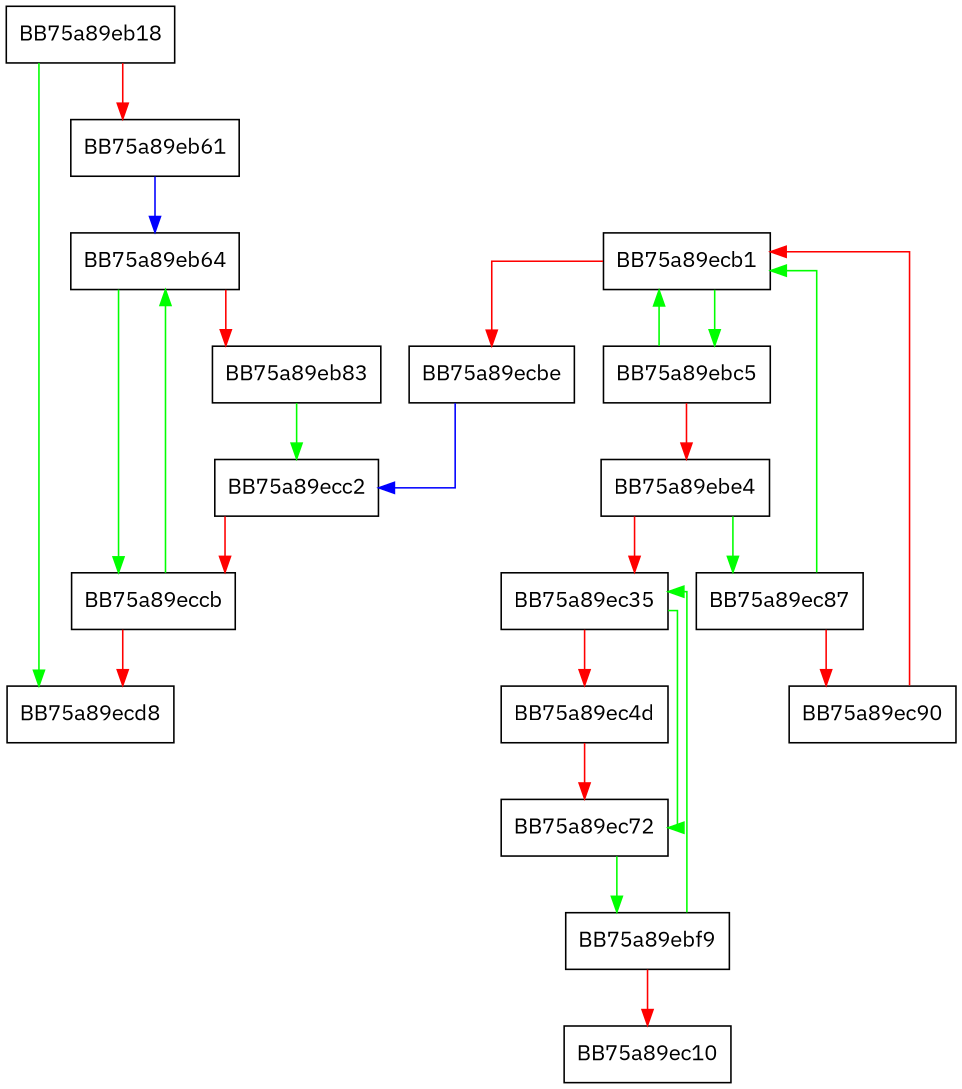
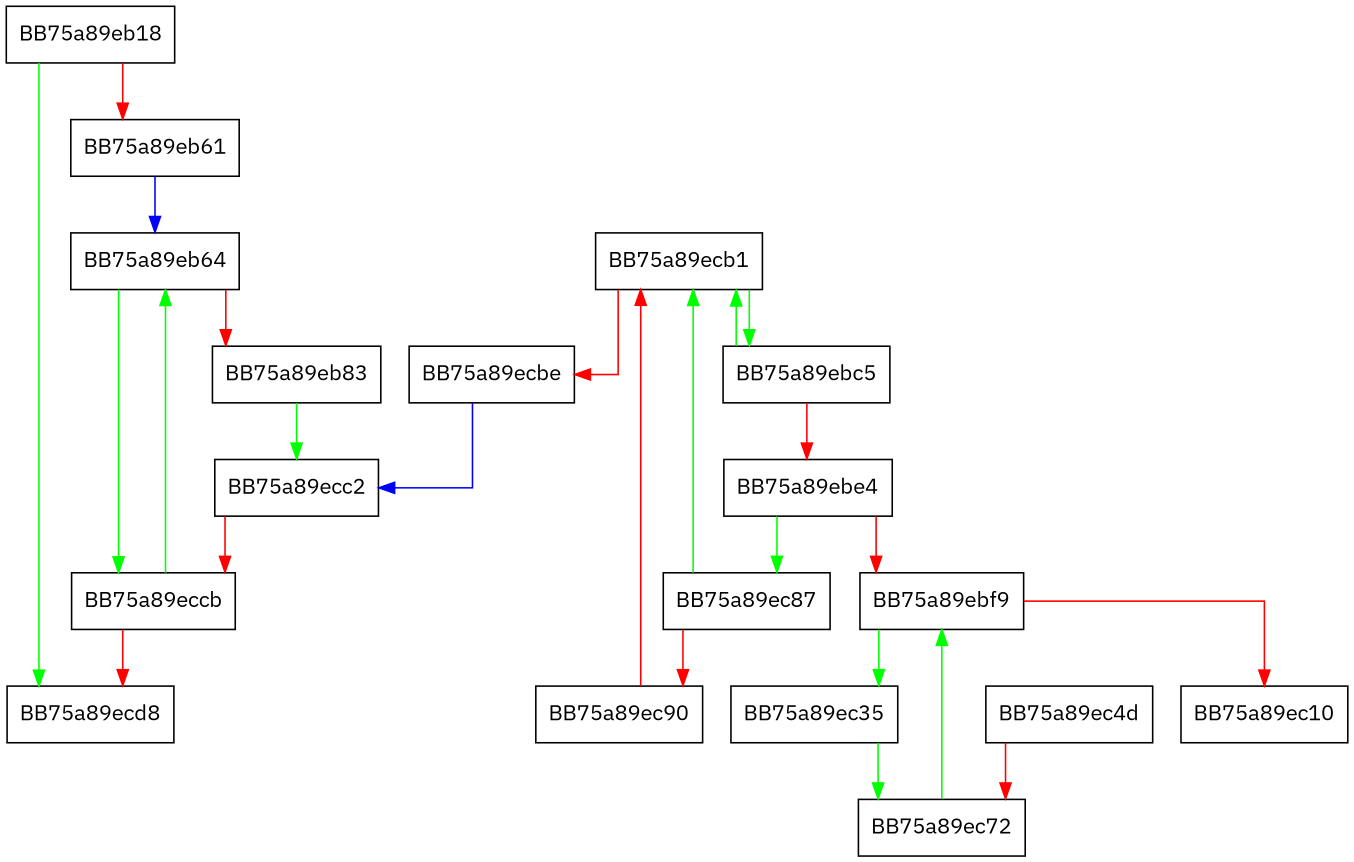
(635, 536) -> (876, 536)
(585, 650) -> none
